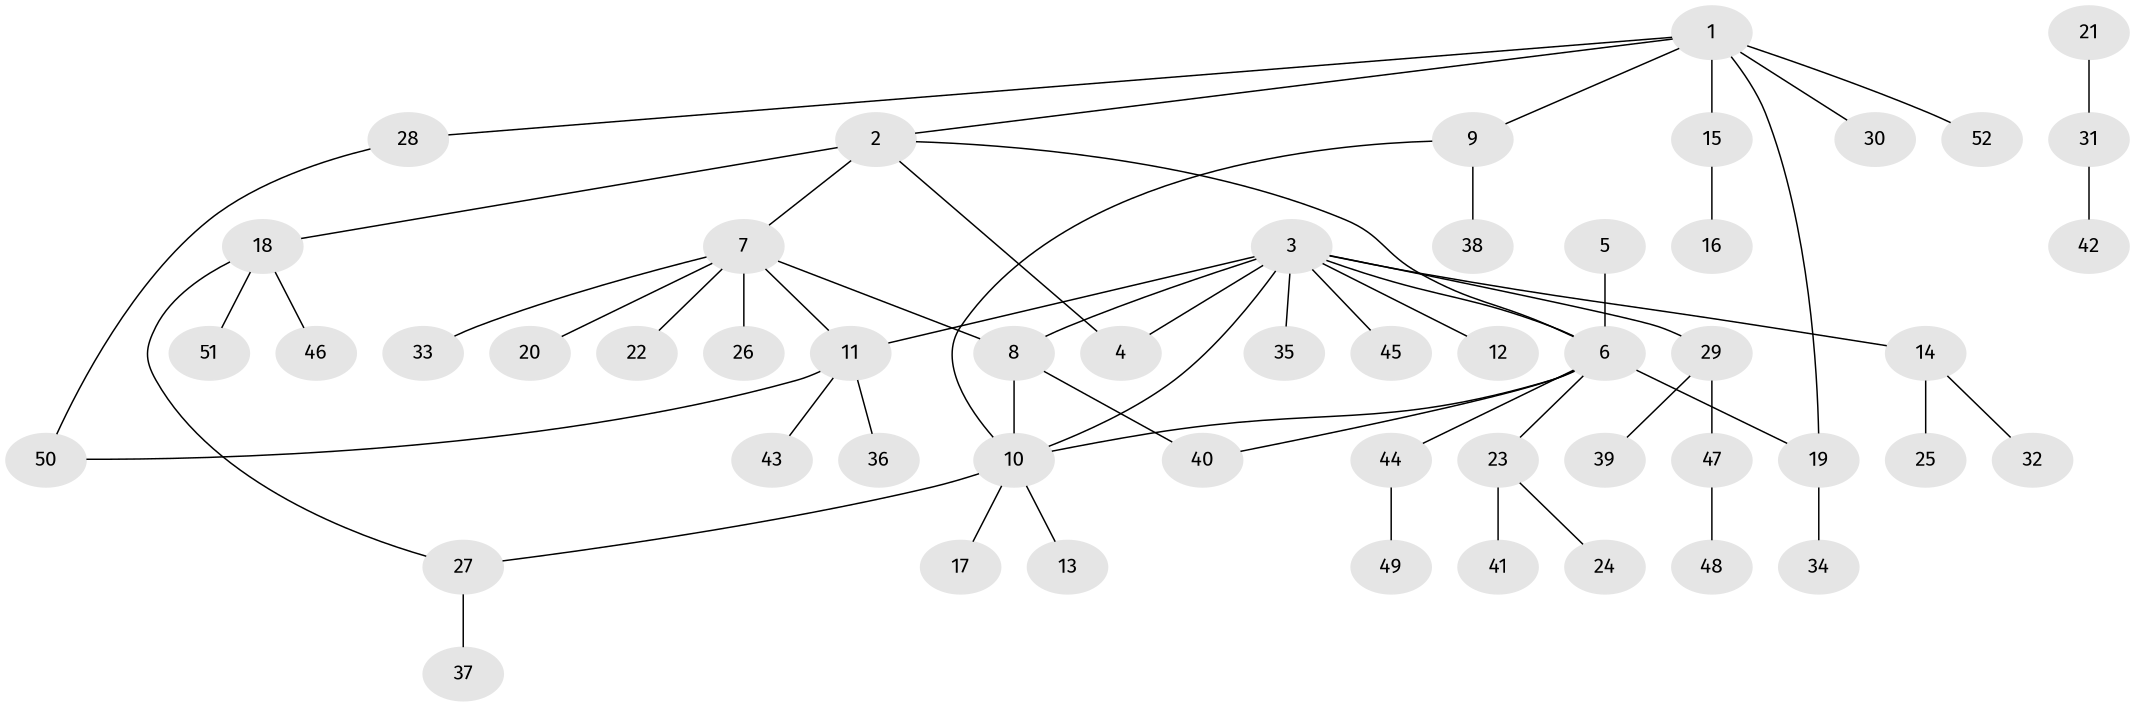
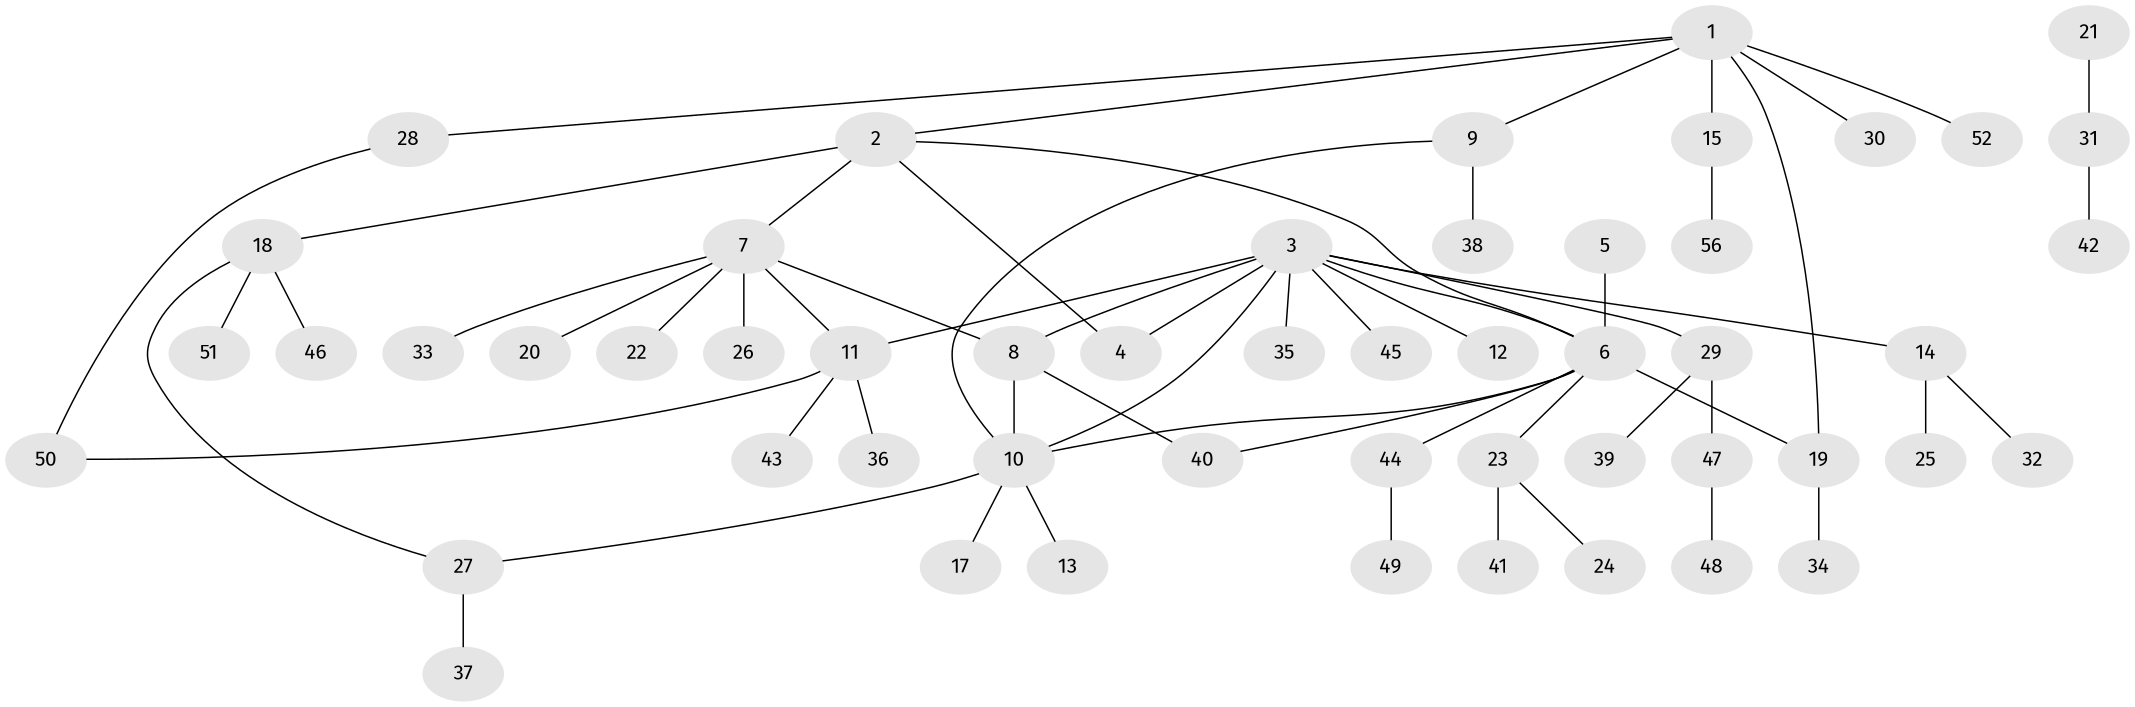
(1712, 246) -> (1712, 246)
